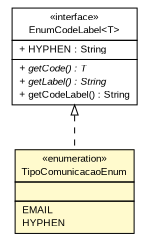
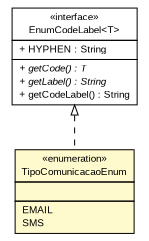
(44, 223) -> (33, 223)
